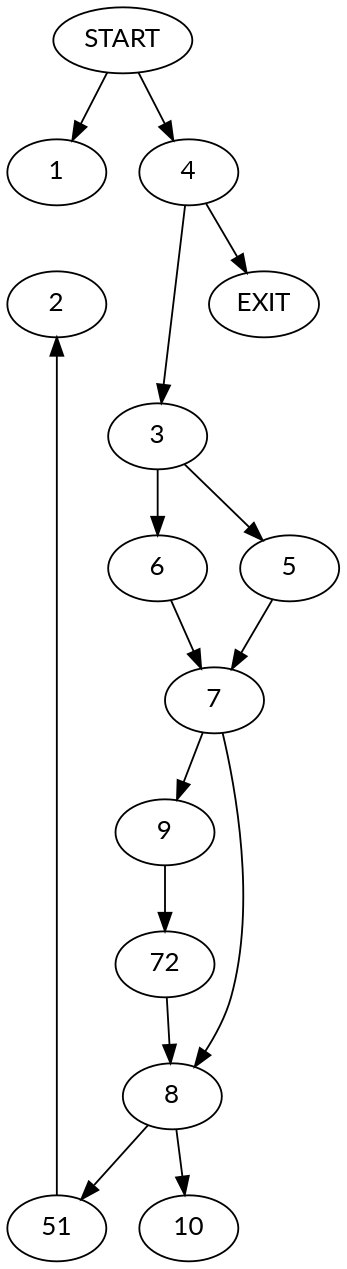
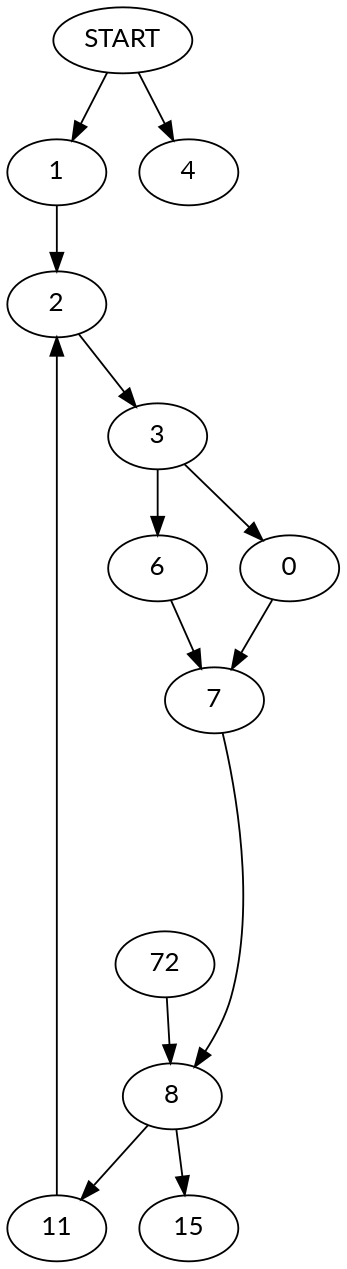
none -> (57, 229)
(174, 295) -> (102, 363)
(264, 304) -> none
(290, 568) -> (290, 568)
(165, 832) -> none
(57, 1228) -> (57, 1228)
(189, 1228) -> (189, 1228)
